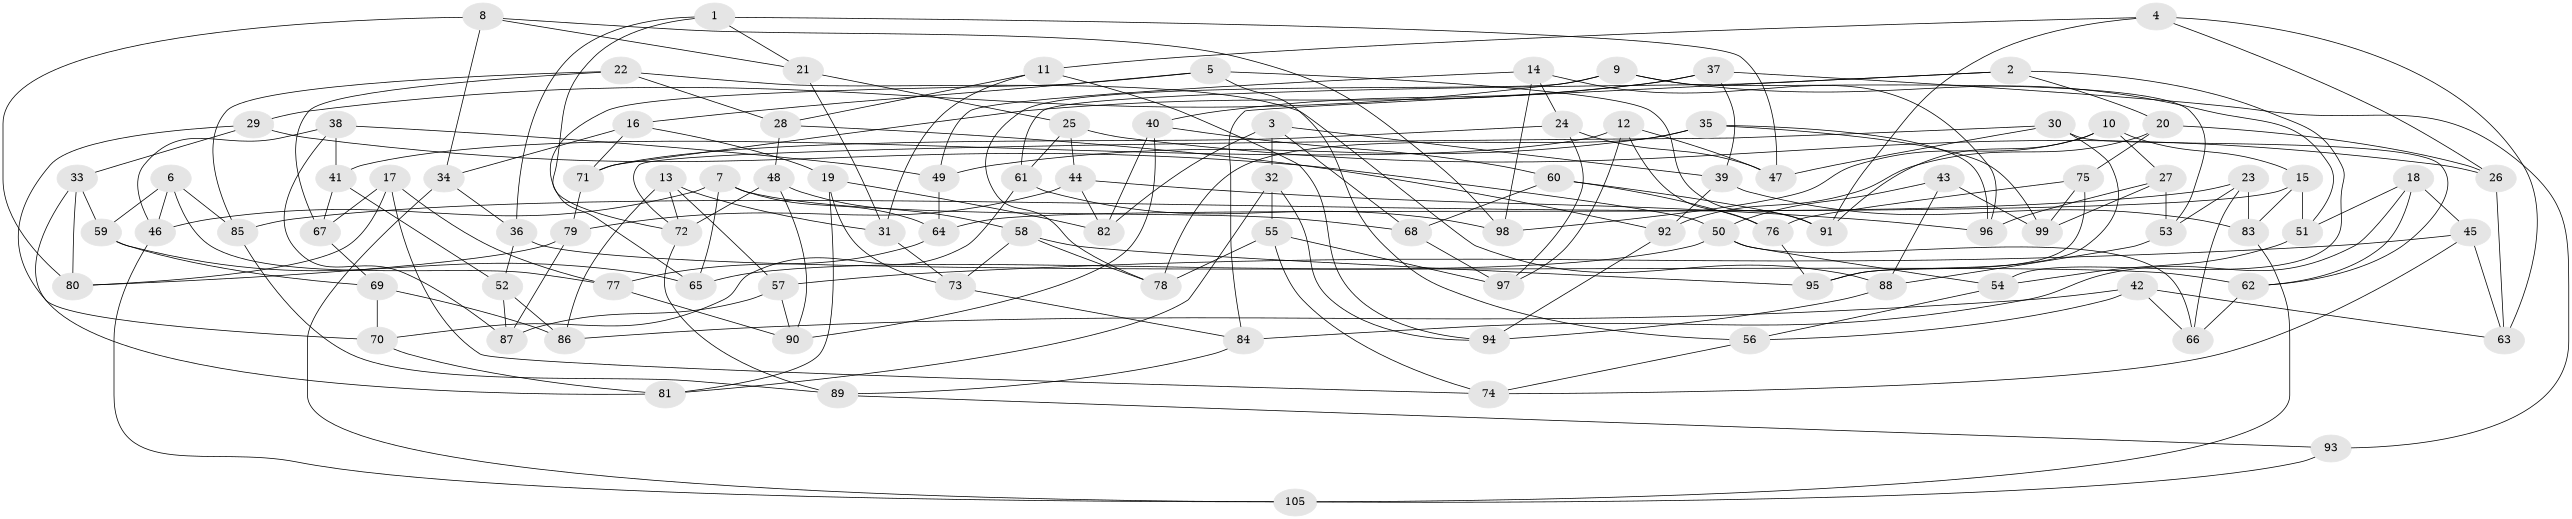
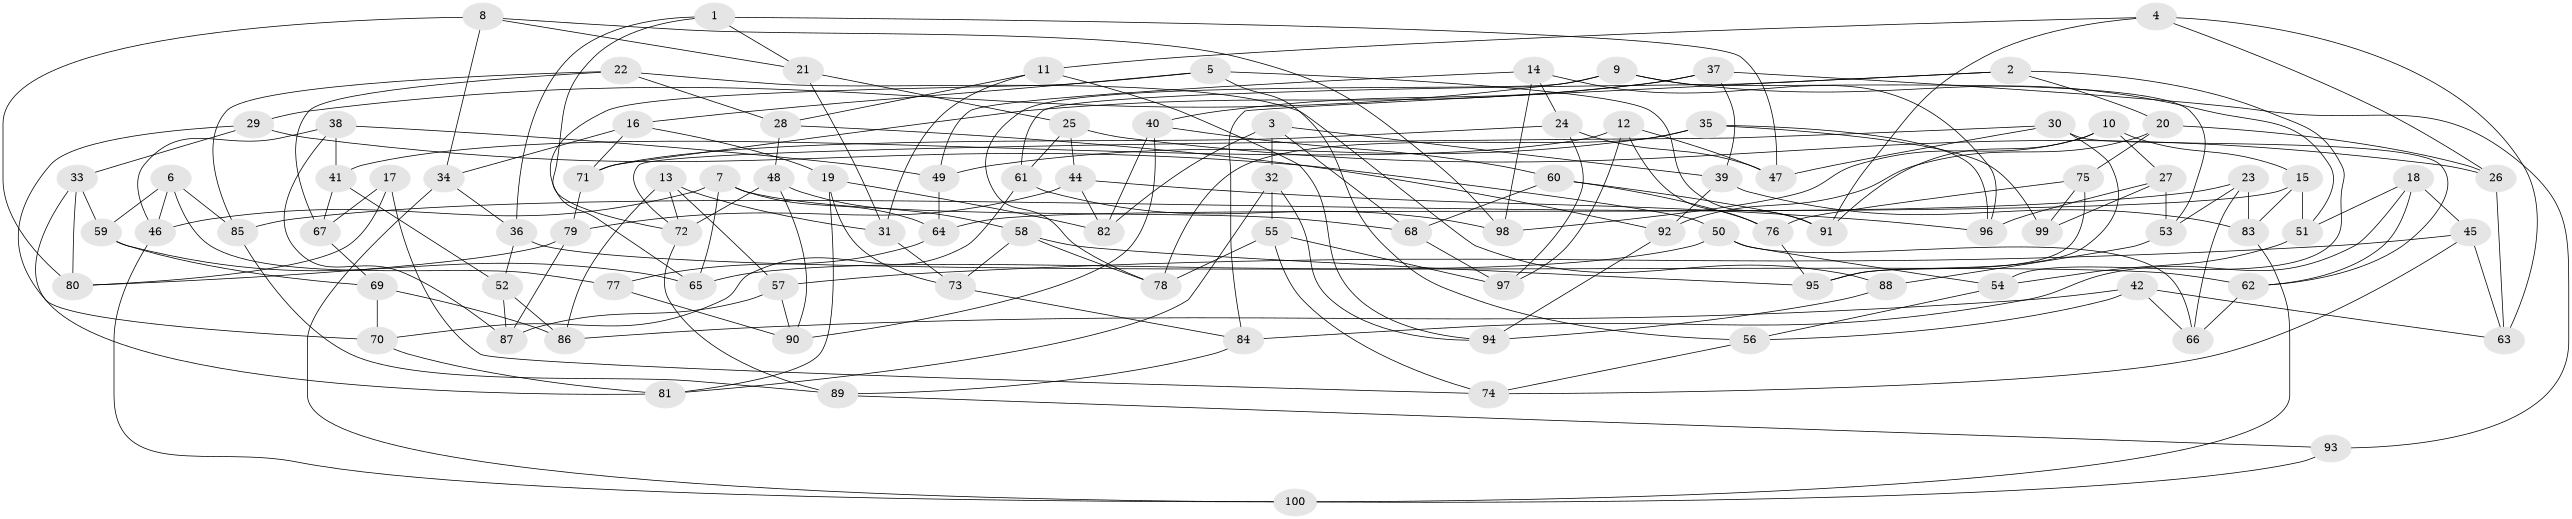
(1944, 178) -> none
(493, 247) -> none
(1295, 502) -> (1295, 502)
